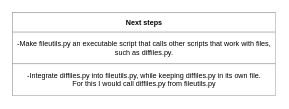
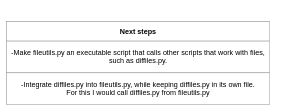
(144, 54) -> (138, 63)
